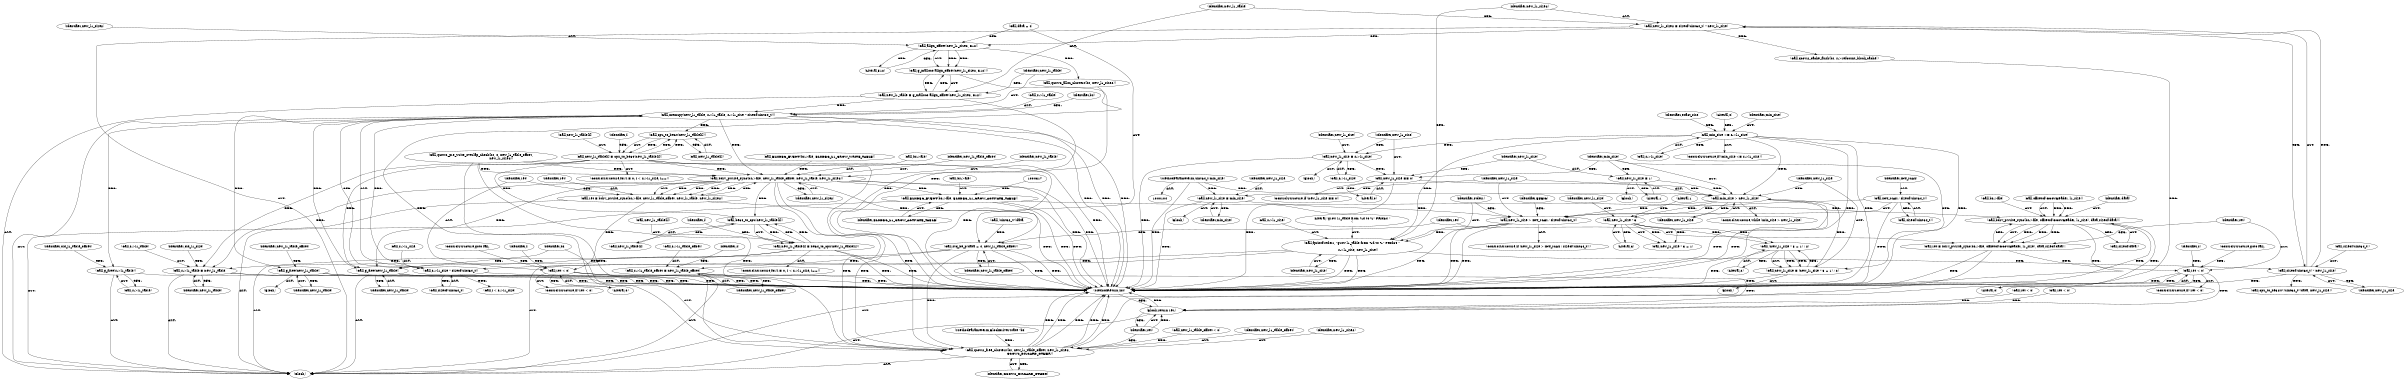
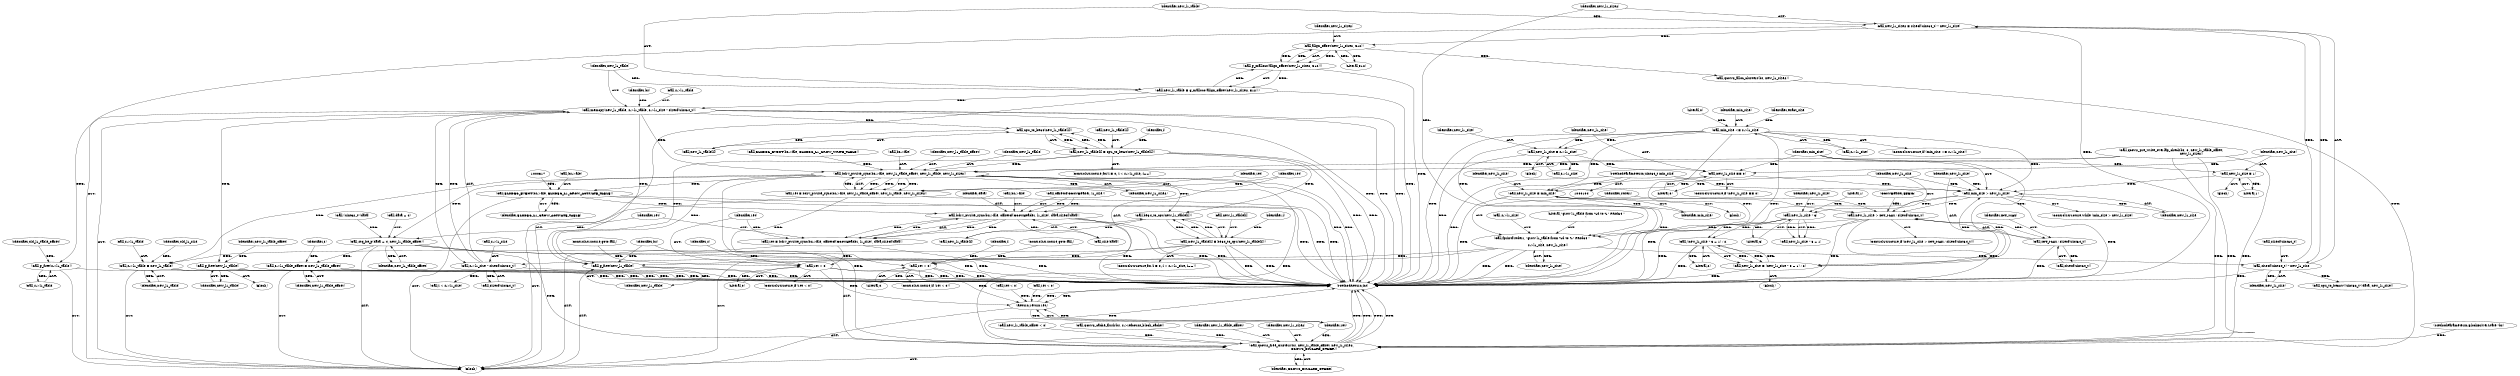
(987, 36) -> (1298, 55)
(1375, 36) -> (1666, 36)
(1759, 42) -> (2113, 274)
none -> (1617, 144)
(394, 168) -> none
(1680, 189) -> (1887, 184)
(1534, 199) -> (1898, 194)
(1423, 208) -> (1800, 204)
none -> (1983, 222)
(683, 247) -> none
(2124, 247) -> (1107, 242)
(1161, 311) -> (1032, 306)
